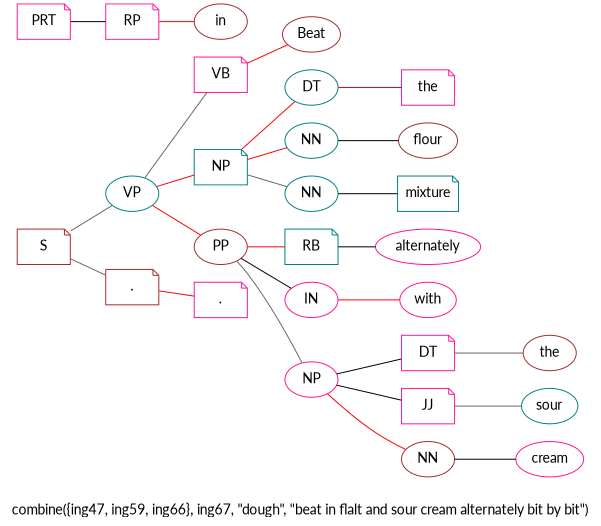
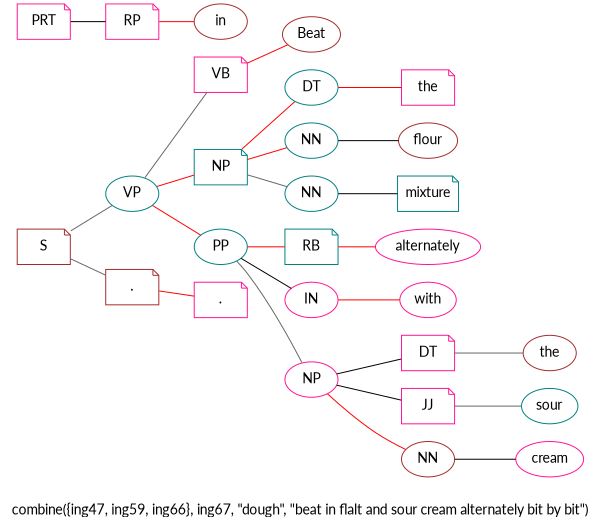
(221, 247) -> (221, 247)
(357, 247) -> (357, 247)
